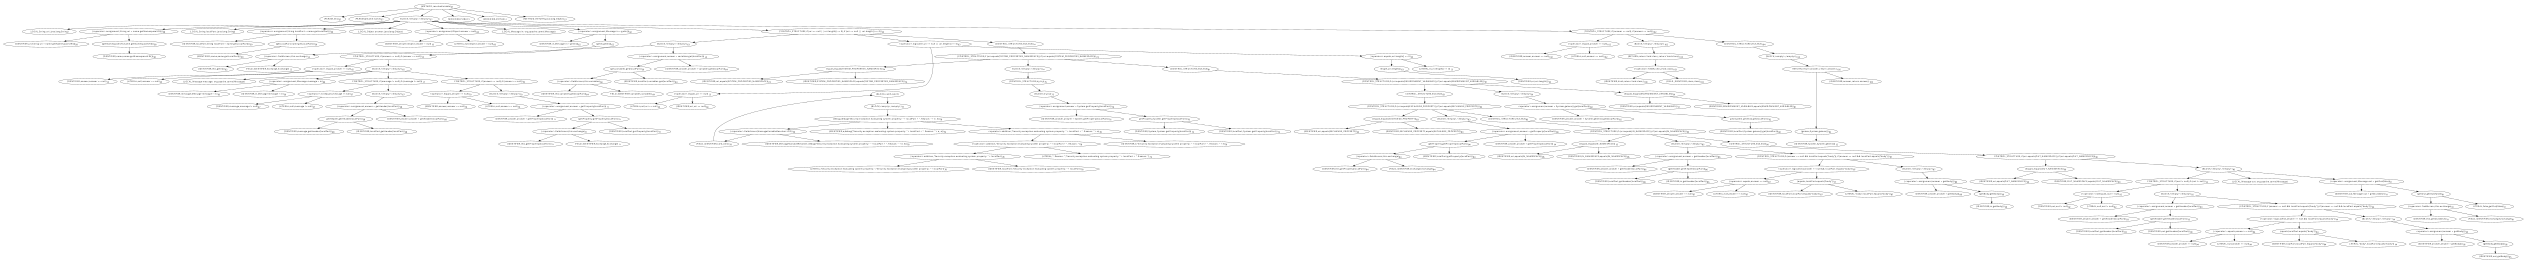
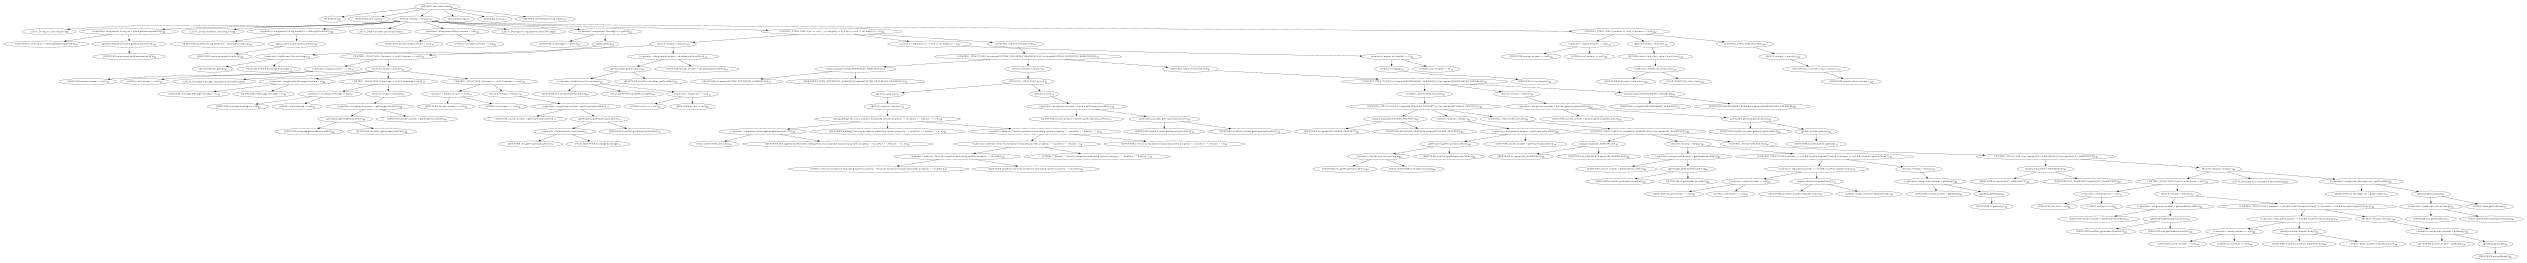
(843, 92) -> (636, 88)
(1816, 99) -> (1783, 125)
(785, 105) -> (956, 88)
